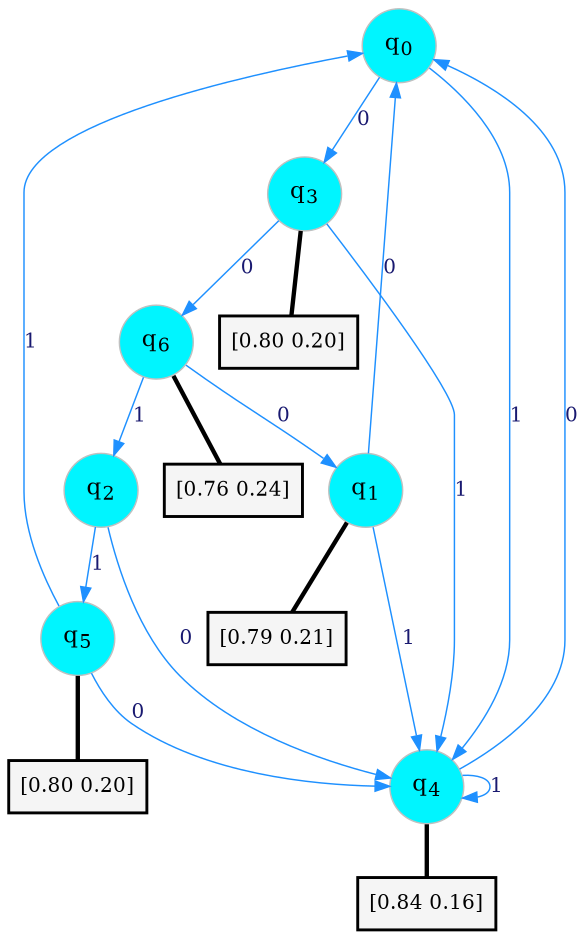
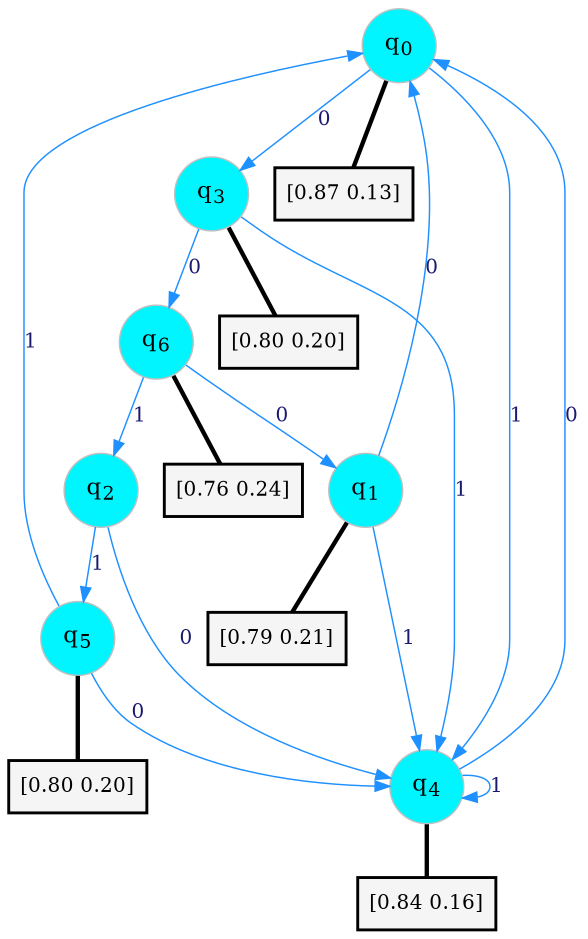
none -> (344, 194)
